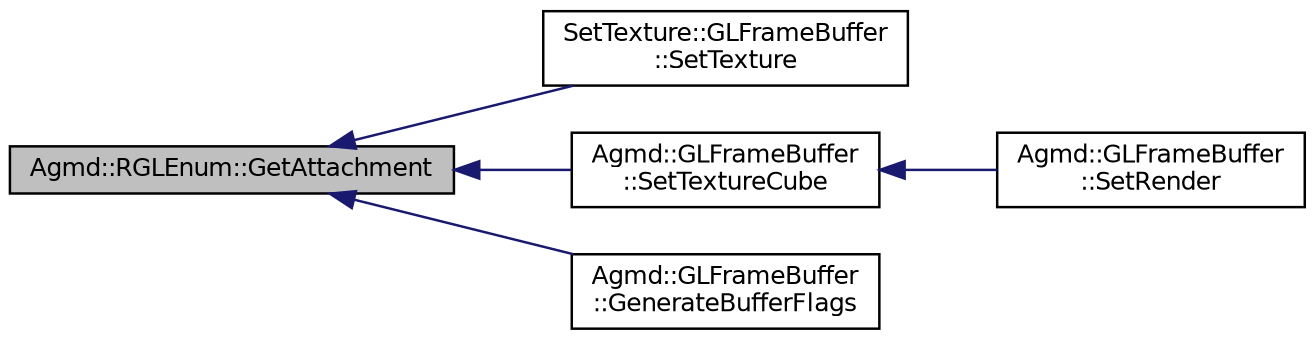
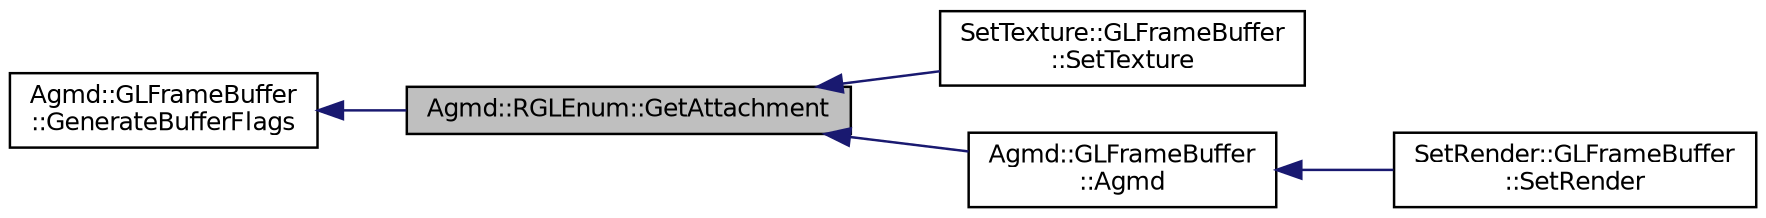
(726, 170) -> (1122, 170)
(1151, 170) -> (1575, 170)
(464, 227) -> (375, 110)
